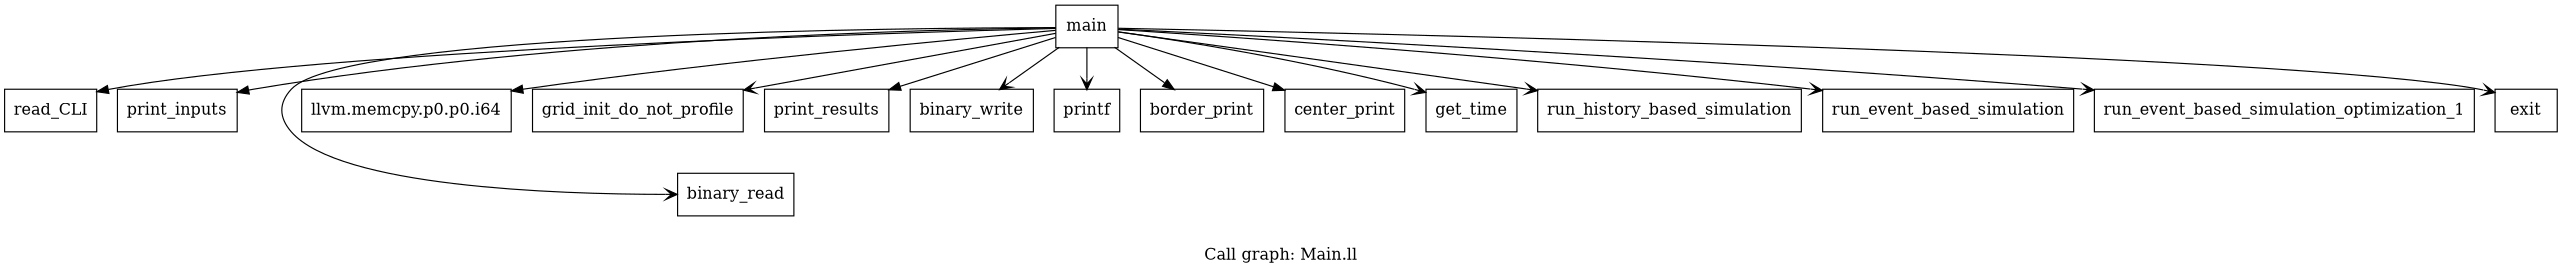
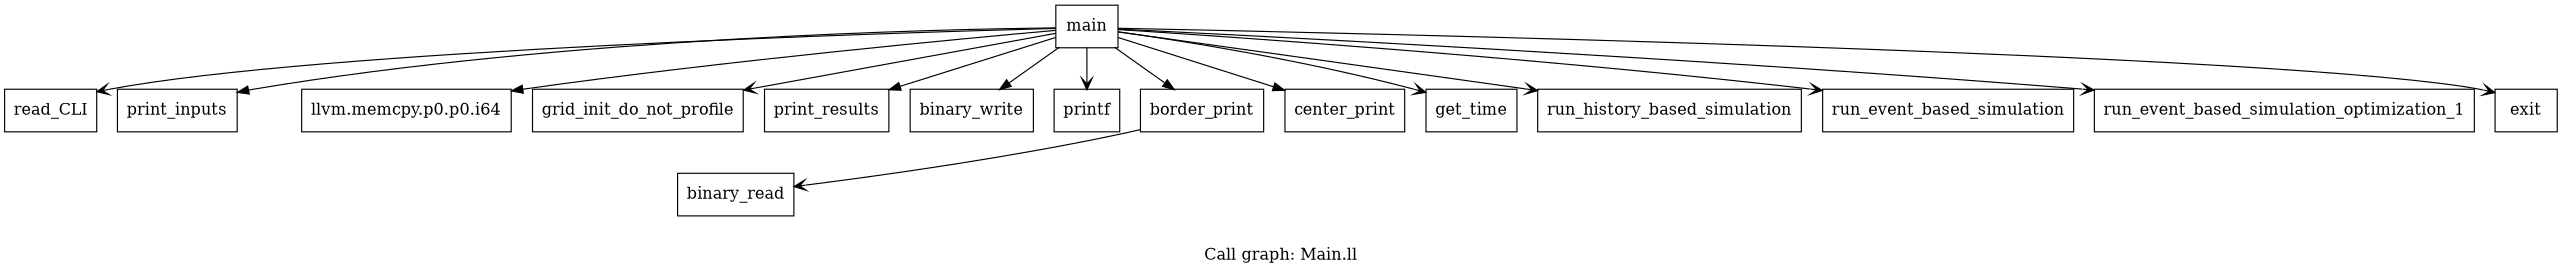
(581, 47) -> (463, 54)
(1034, 65) -> (1034, 65)
(285, 99) -> (974, 161)
